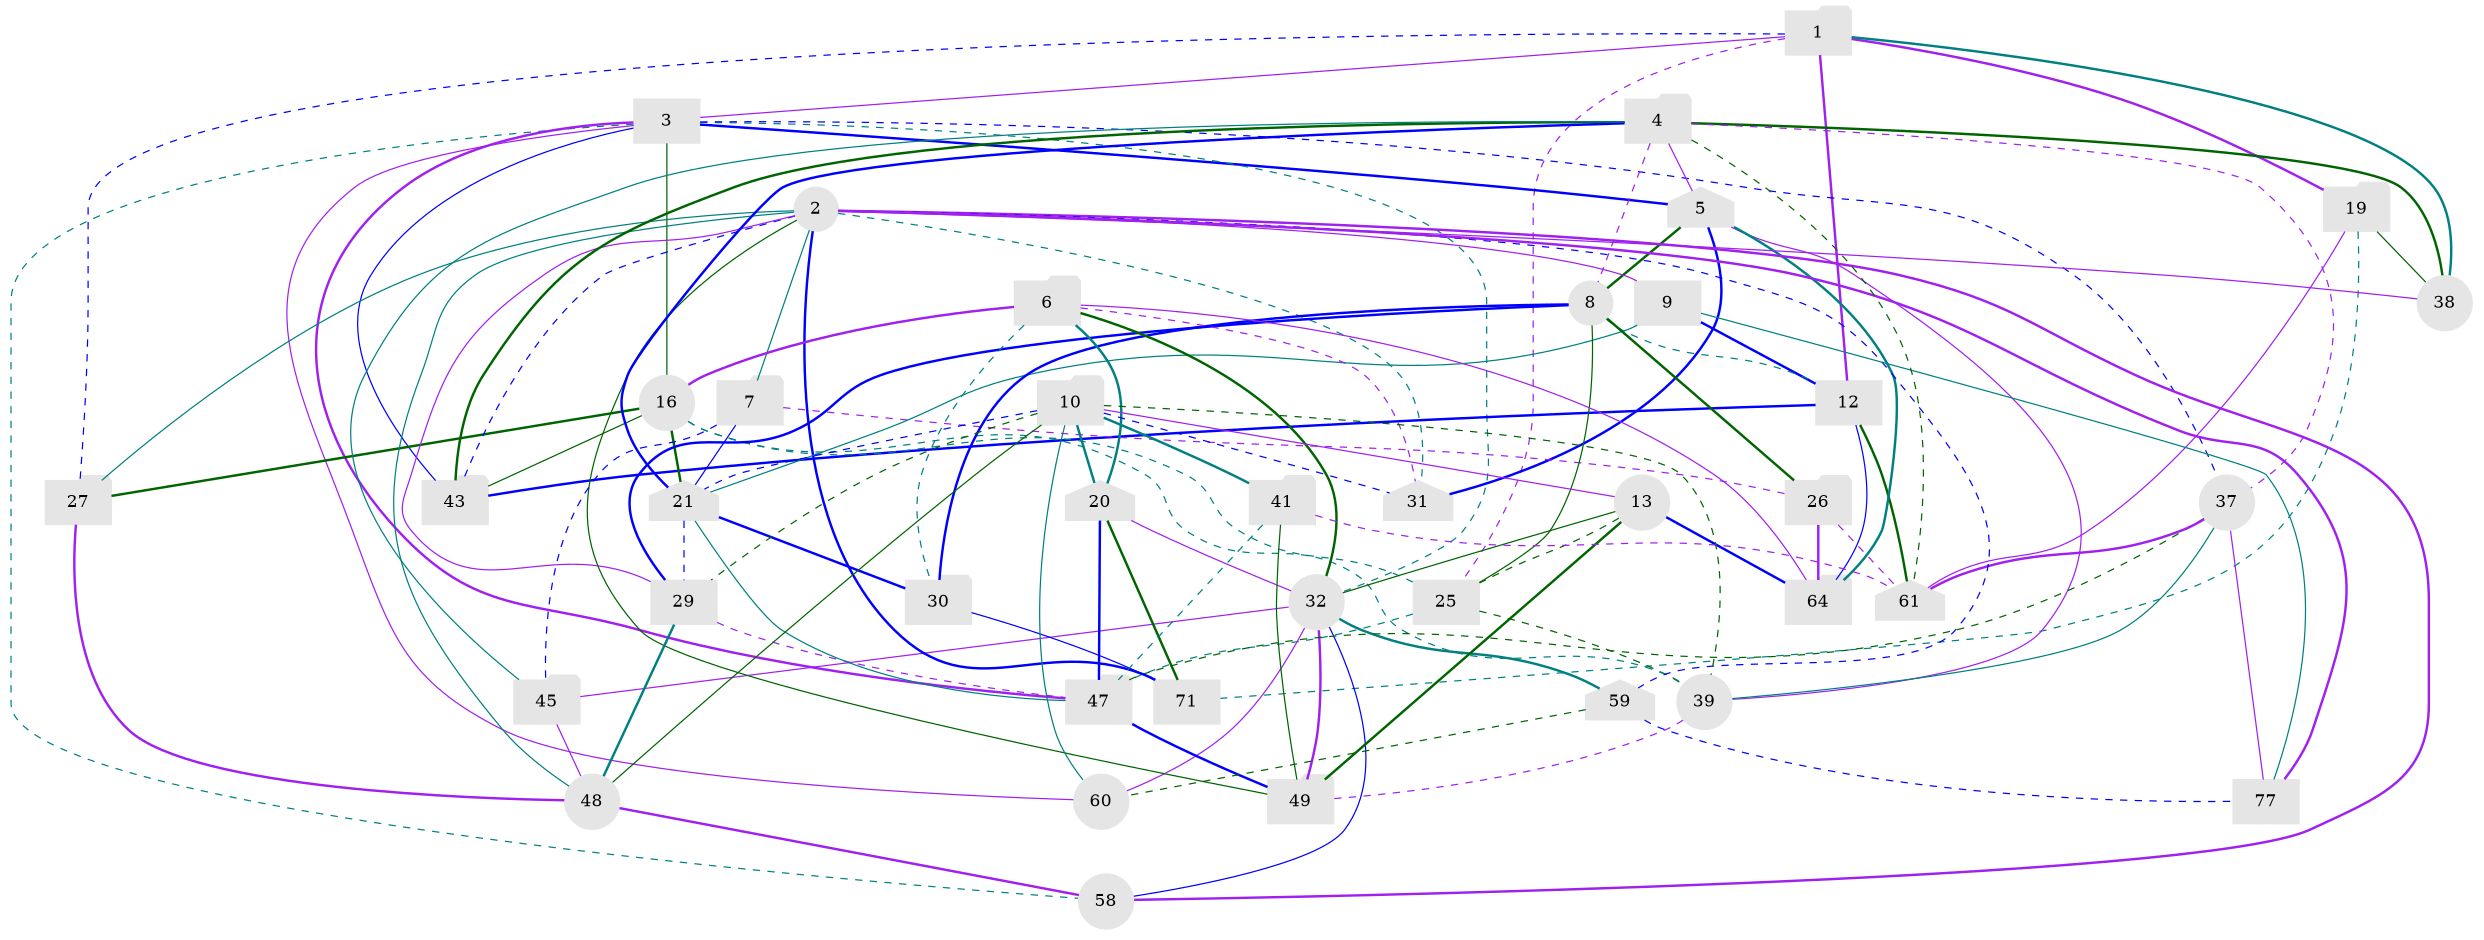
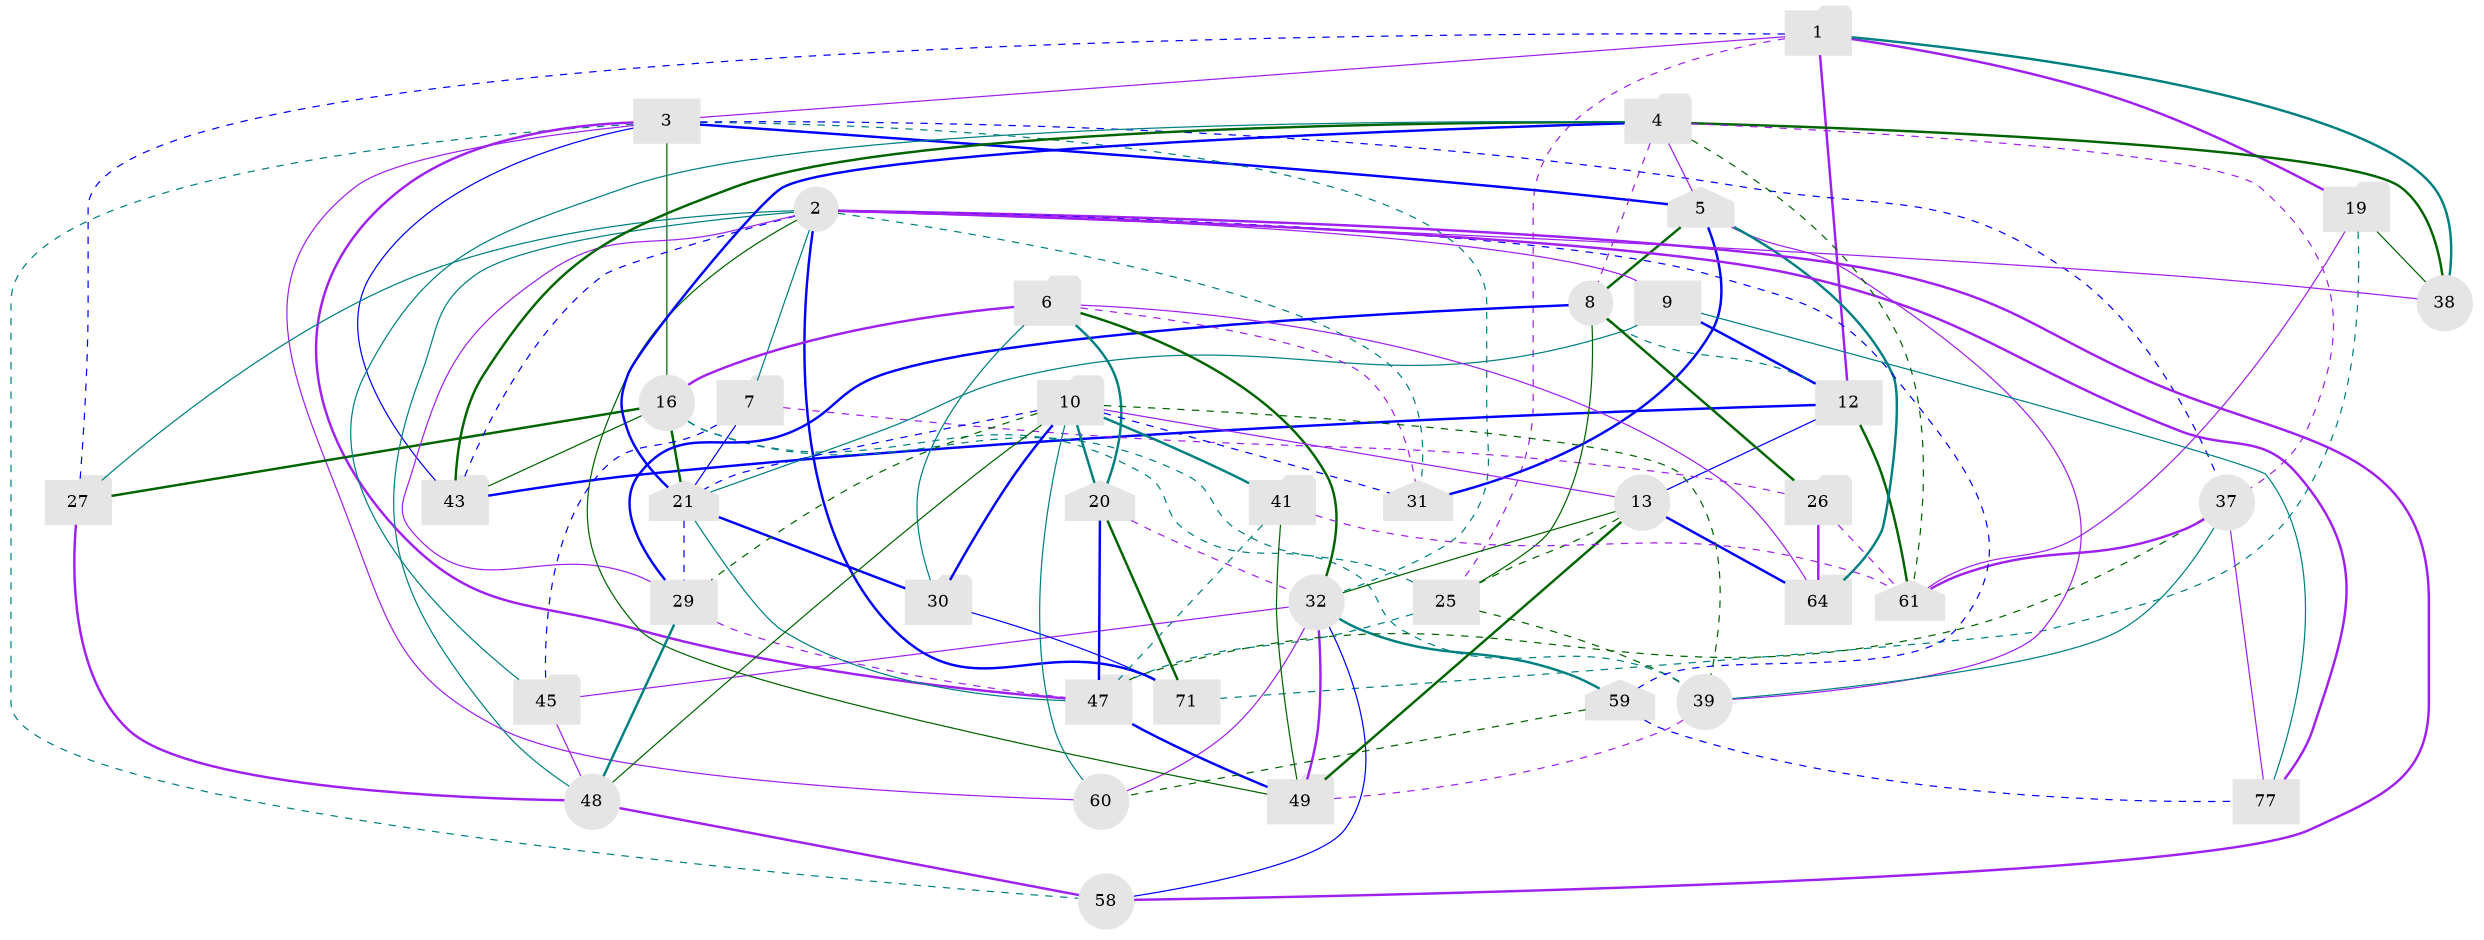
(1085, 351) -> (998, 500)
(927, 460) -> (927, 460)
(1866, 505) -> (1741, 455)
(1211, 557) -> (1211, 557)
